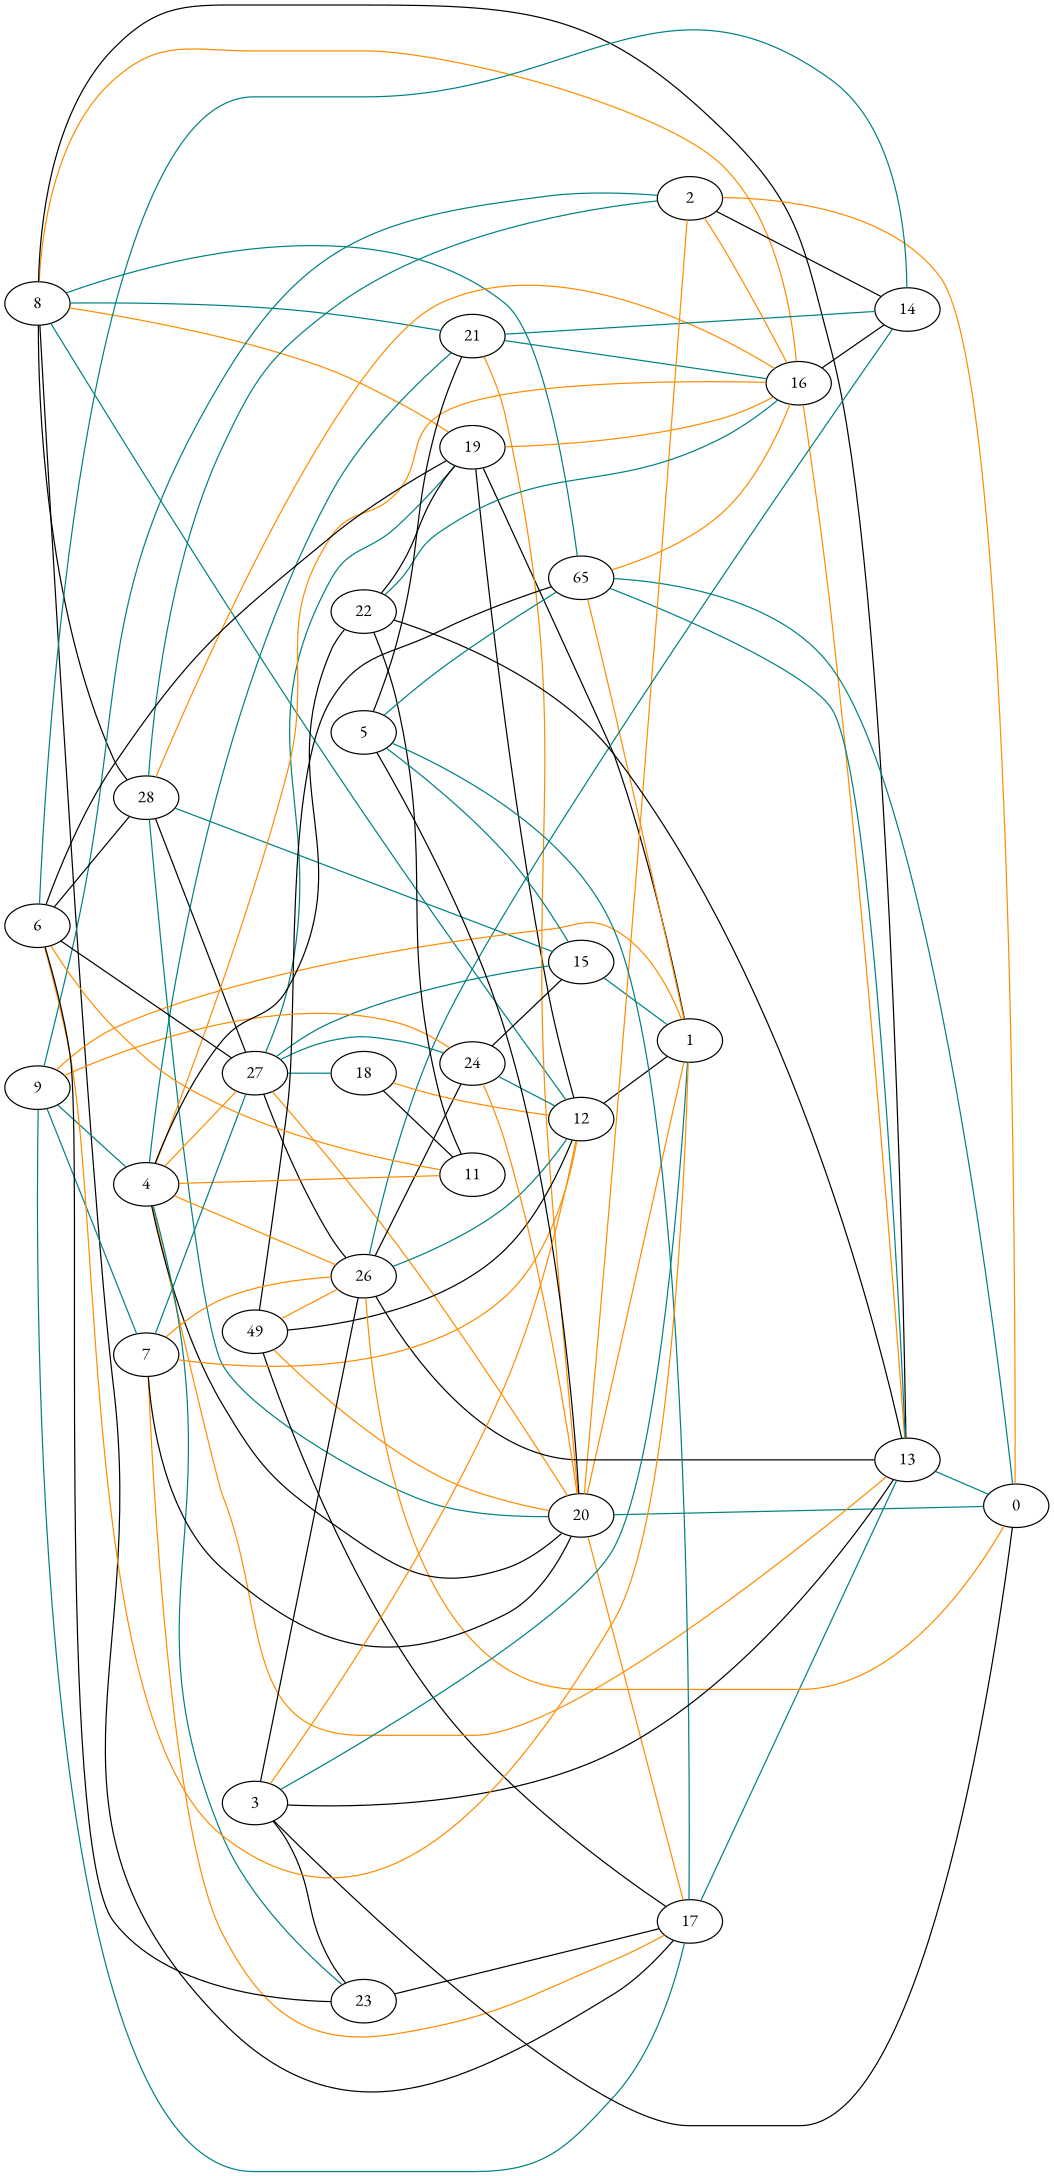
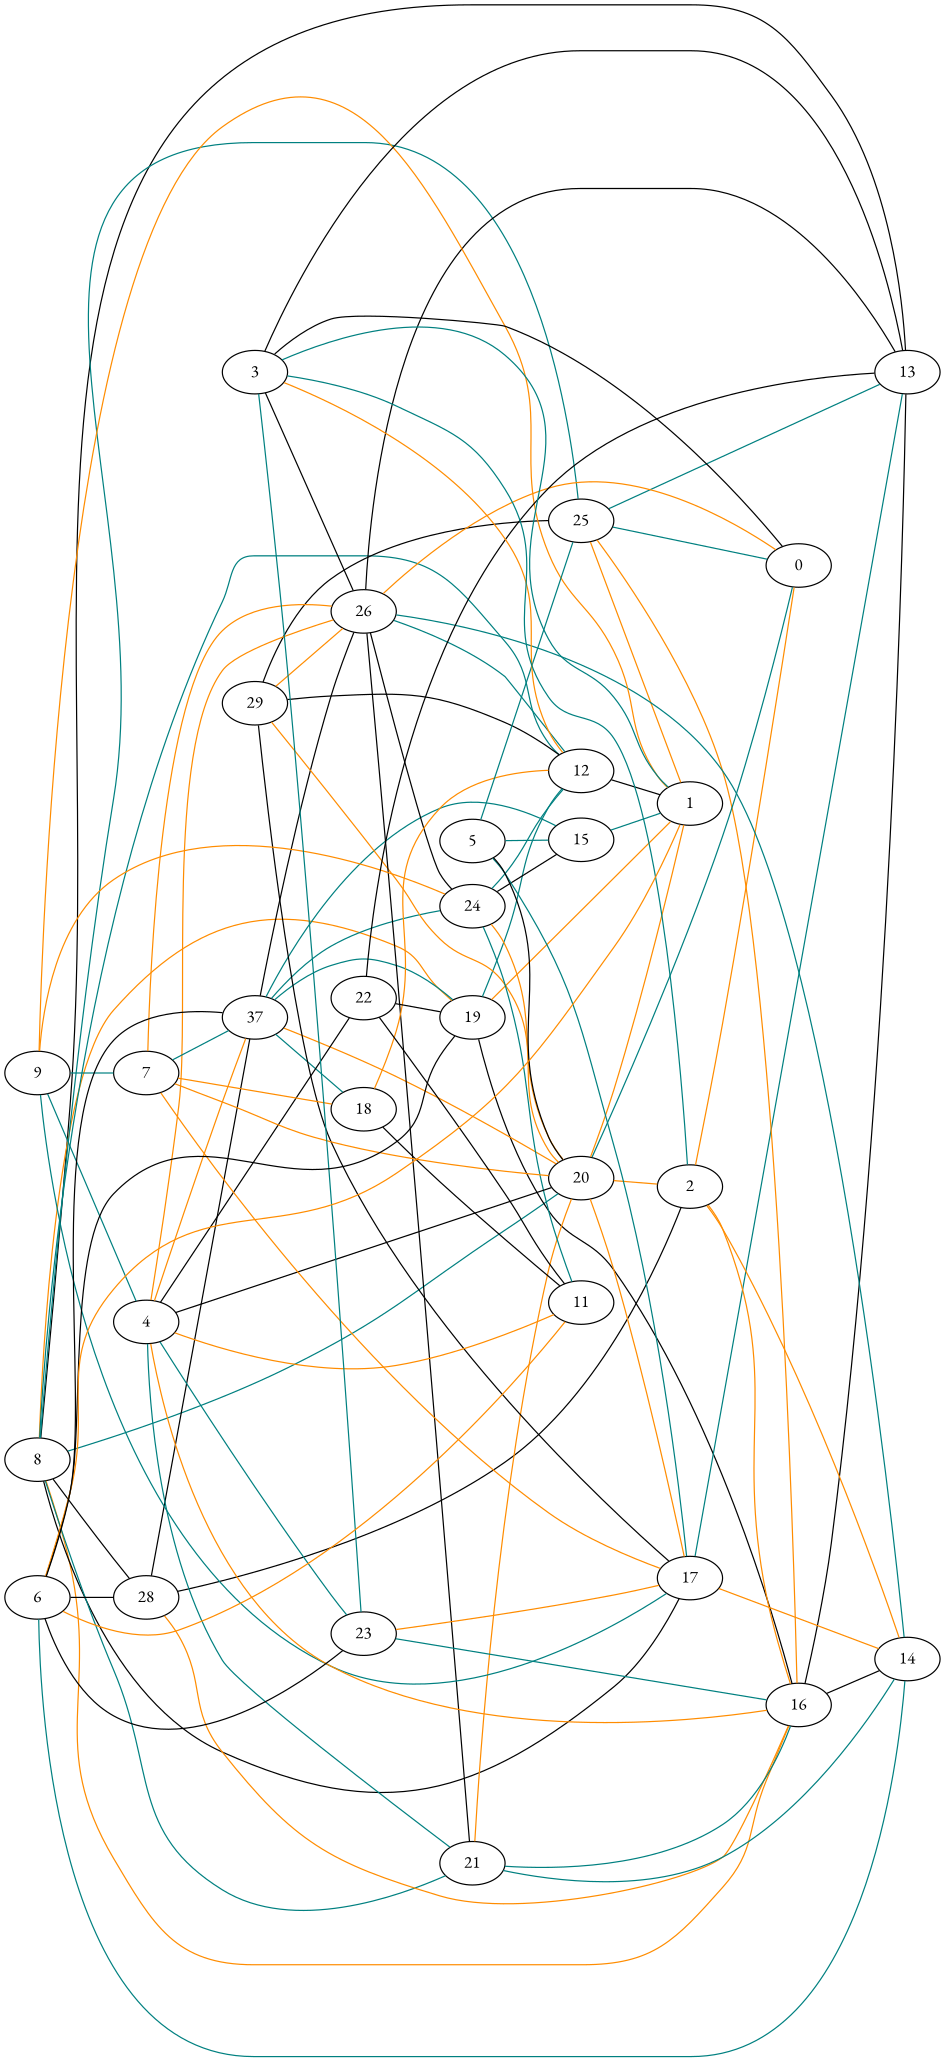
(794, 252) -> (814, 1416)
(269, 366) -> (474, 1482)
(642, 435) -> (669, 1361)
(173, 474) -> (565, 712)
(582, 479) -> (581, 1669)
(581, 578) -> (581, 521)
(411, 579) -> (417, 1207)
(600, 723) -> (581, 911)
(514, 785) -> (512, 918)
(364, 880) -> none
(862, 921) -> (878, 1041)
(255, 1073) -> (255, 1017)
none -> (534, 1140)
(202, 1278) -> (326, 1348)
(255, 1332) -> (255, 703)
(433, 1340) -> (255, 1091)
(962, 1483) -> none
none -> (803, 1620)
(306, 1626) -> (357, 1148)
(333, 1731) -> none
(309, 1902) -> (316, 1002)
(527, 1961) -> (528, 1610)
